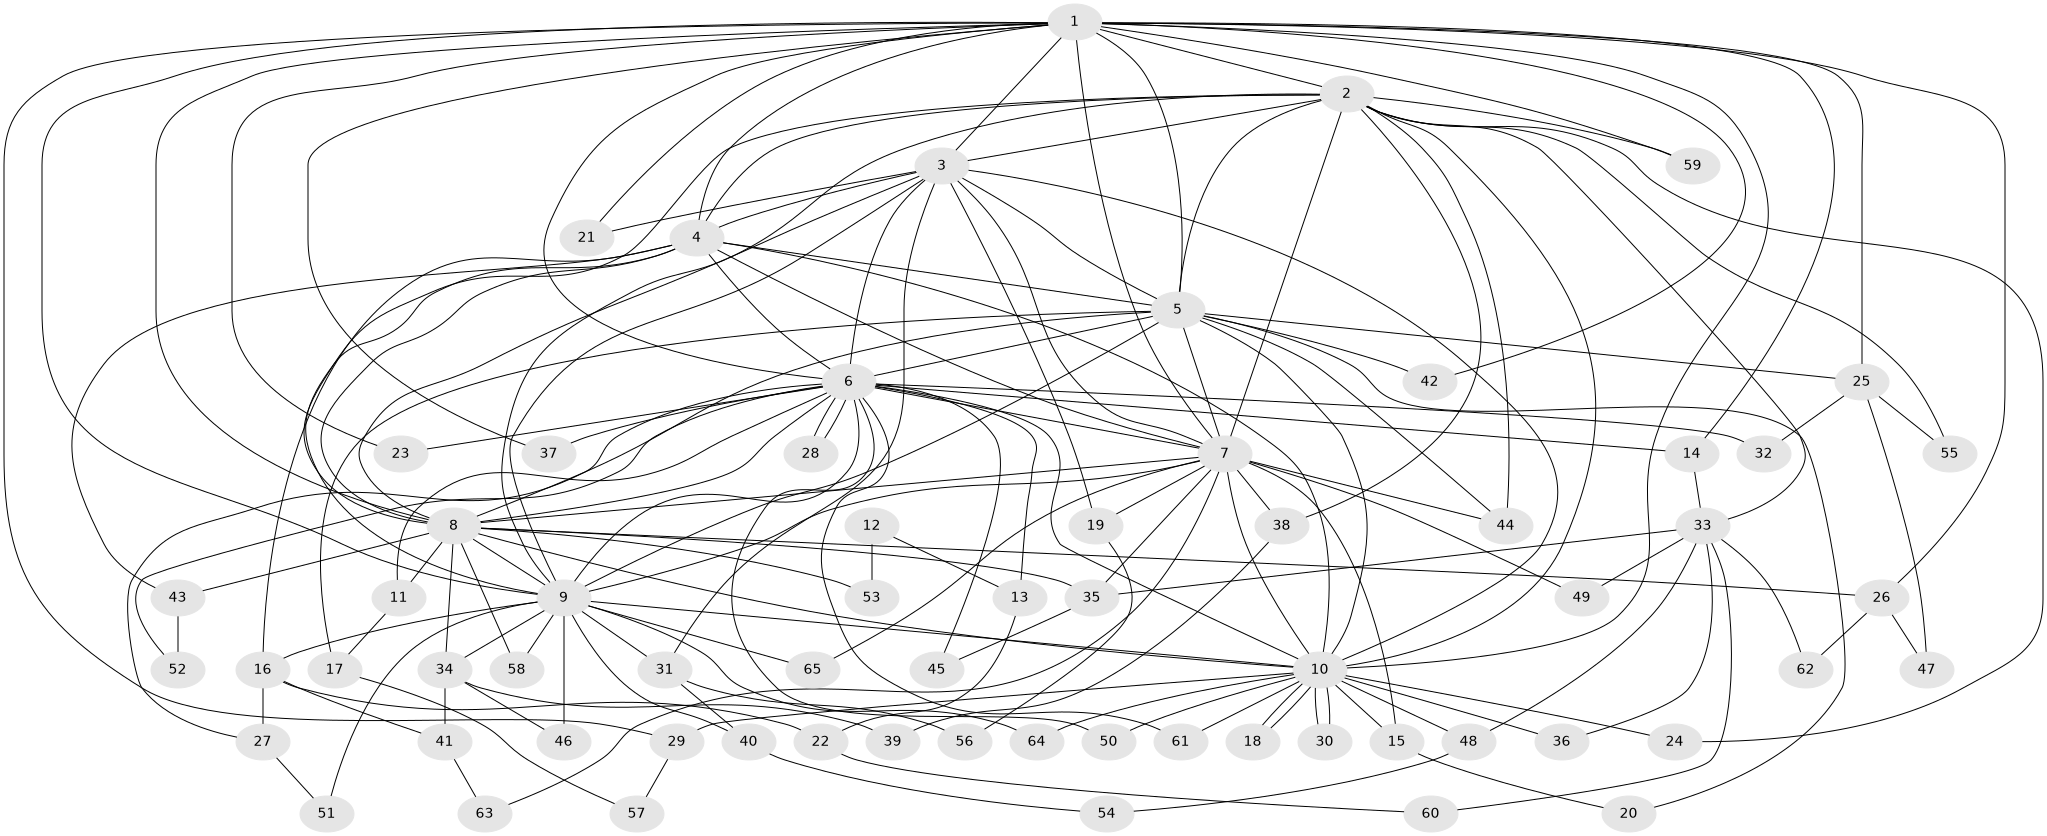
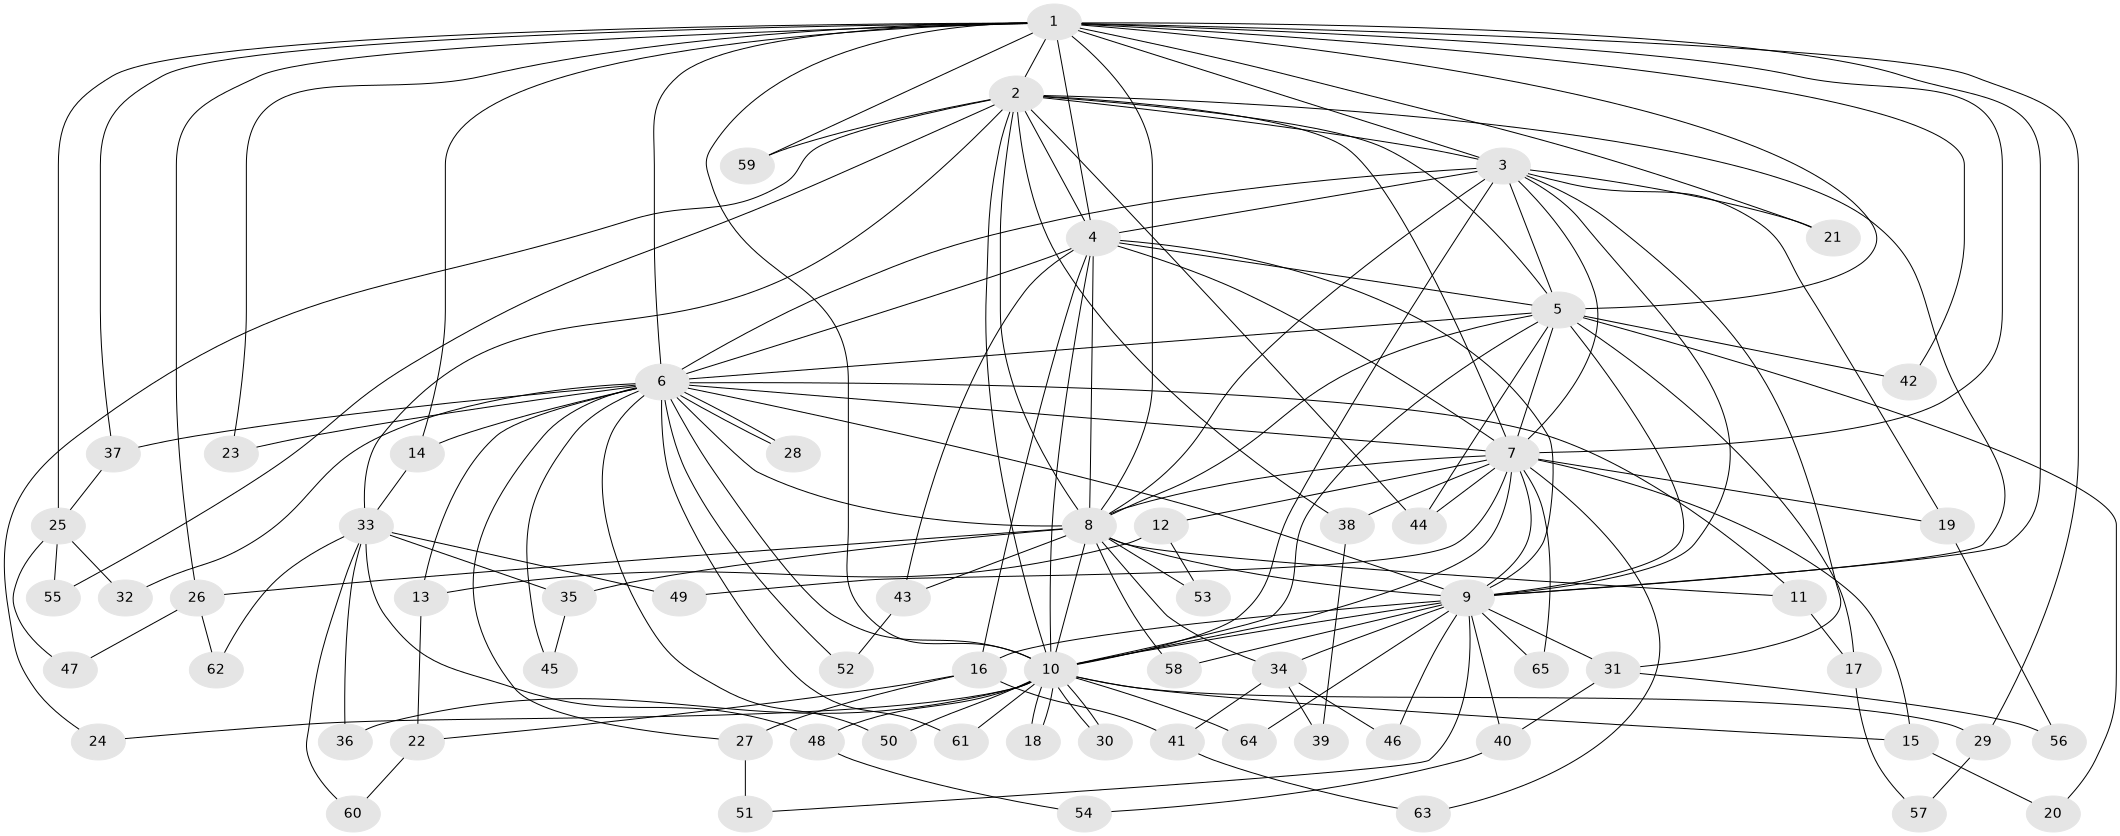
(1520, 346) -> (86, 490)
(1158, 526) -> (1337, 490)
